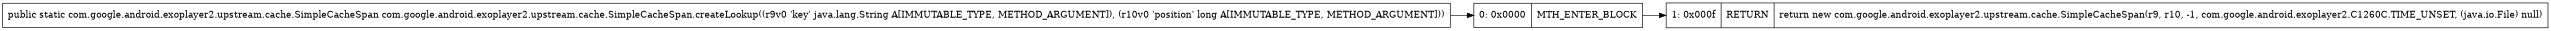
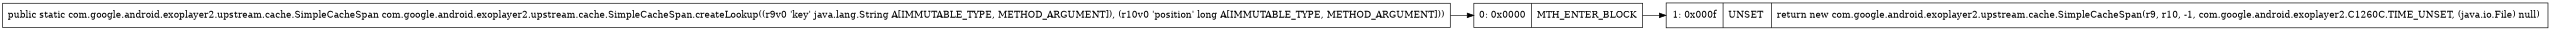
(1748, 15) -> (1746, 15)
